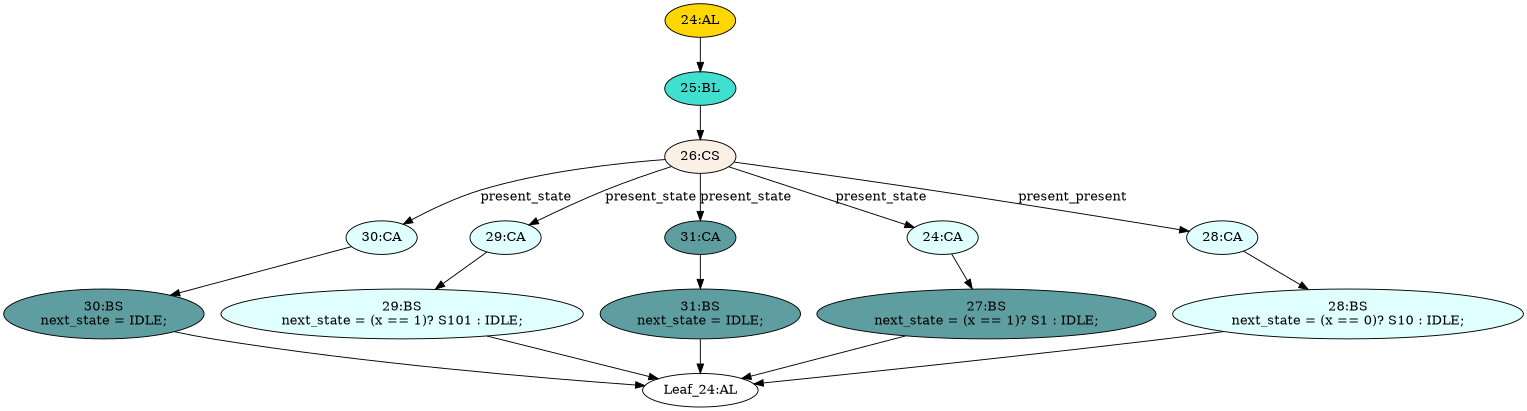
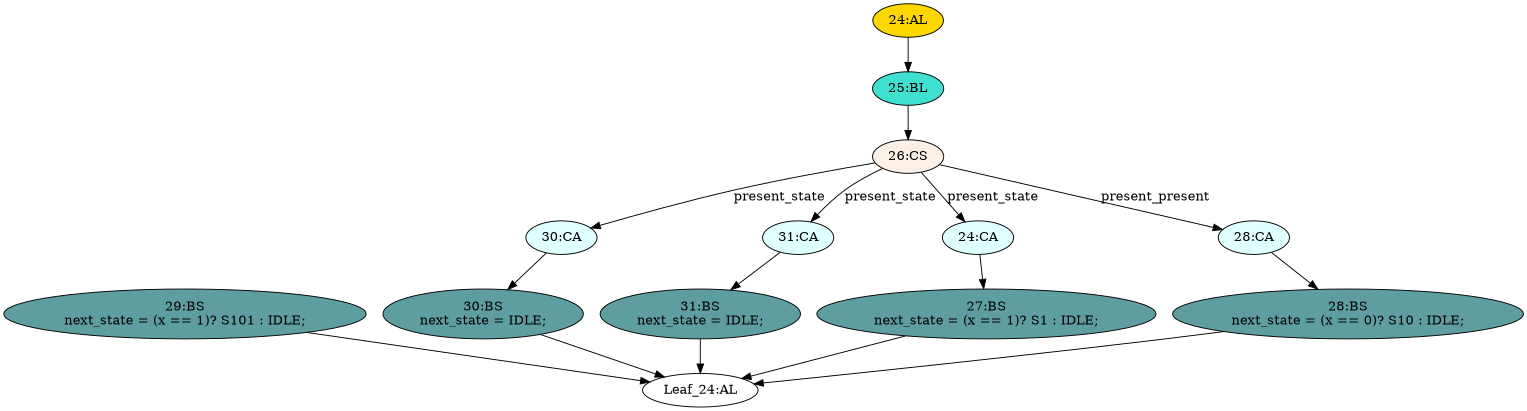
(506, 238) -> none
(700, 238) -> (798, 238)
(402, 314) -> (185, 314)
(1348, 314) -> (1348, 314)
